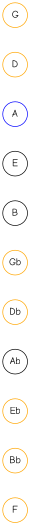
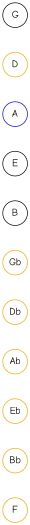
(15, 15) -> (15, 15)
(15, 362) -> (15, 362)
